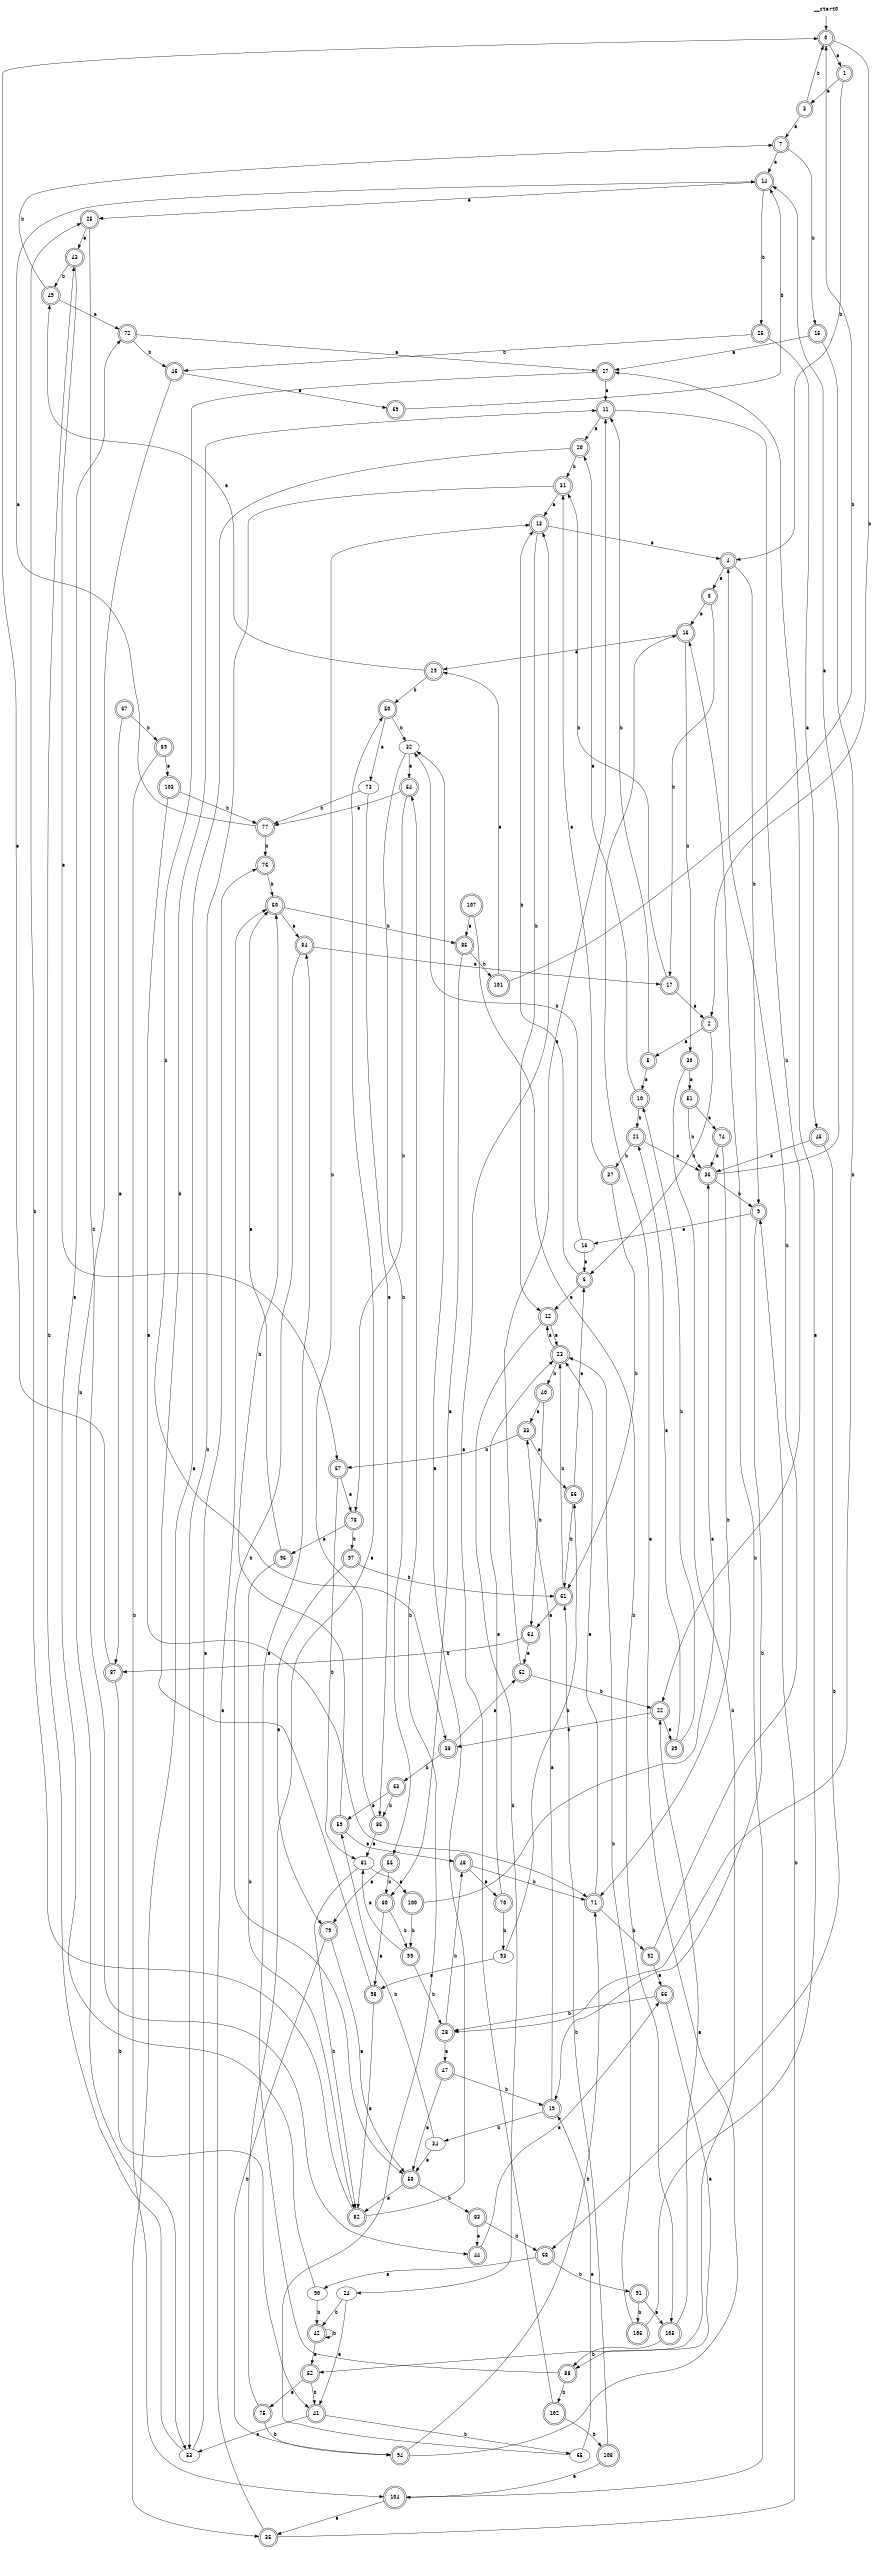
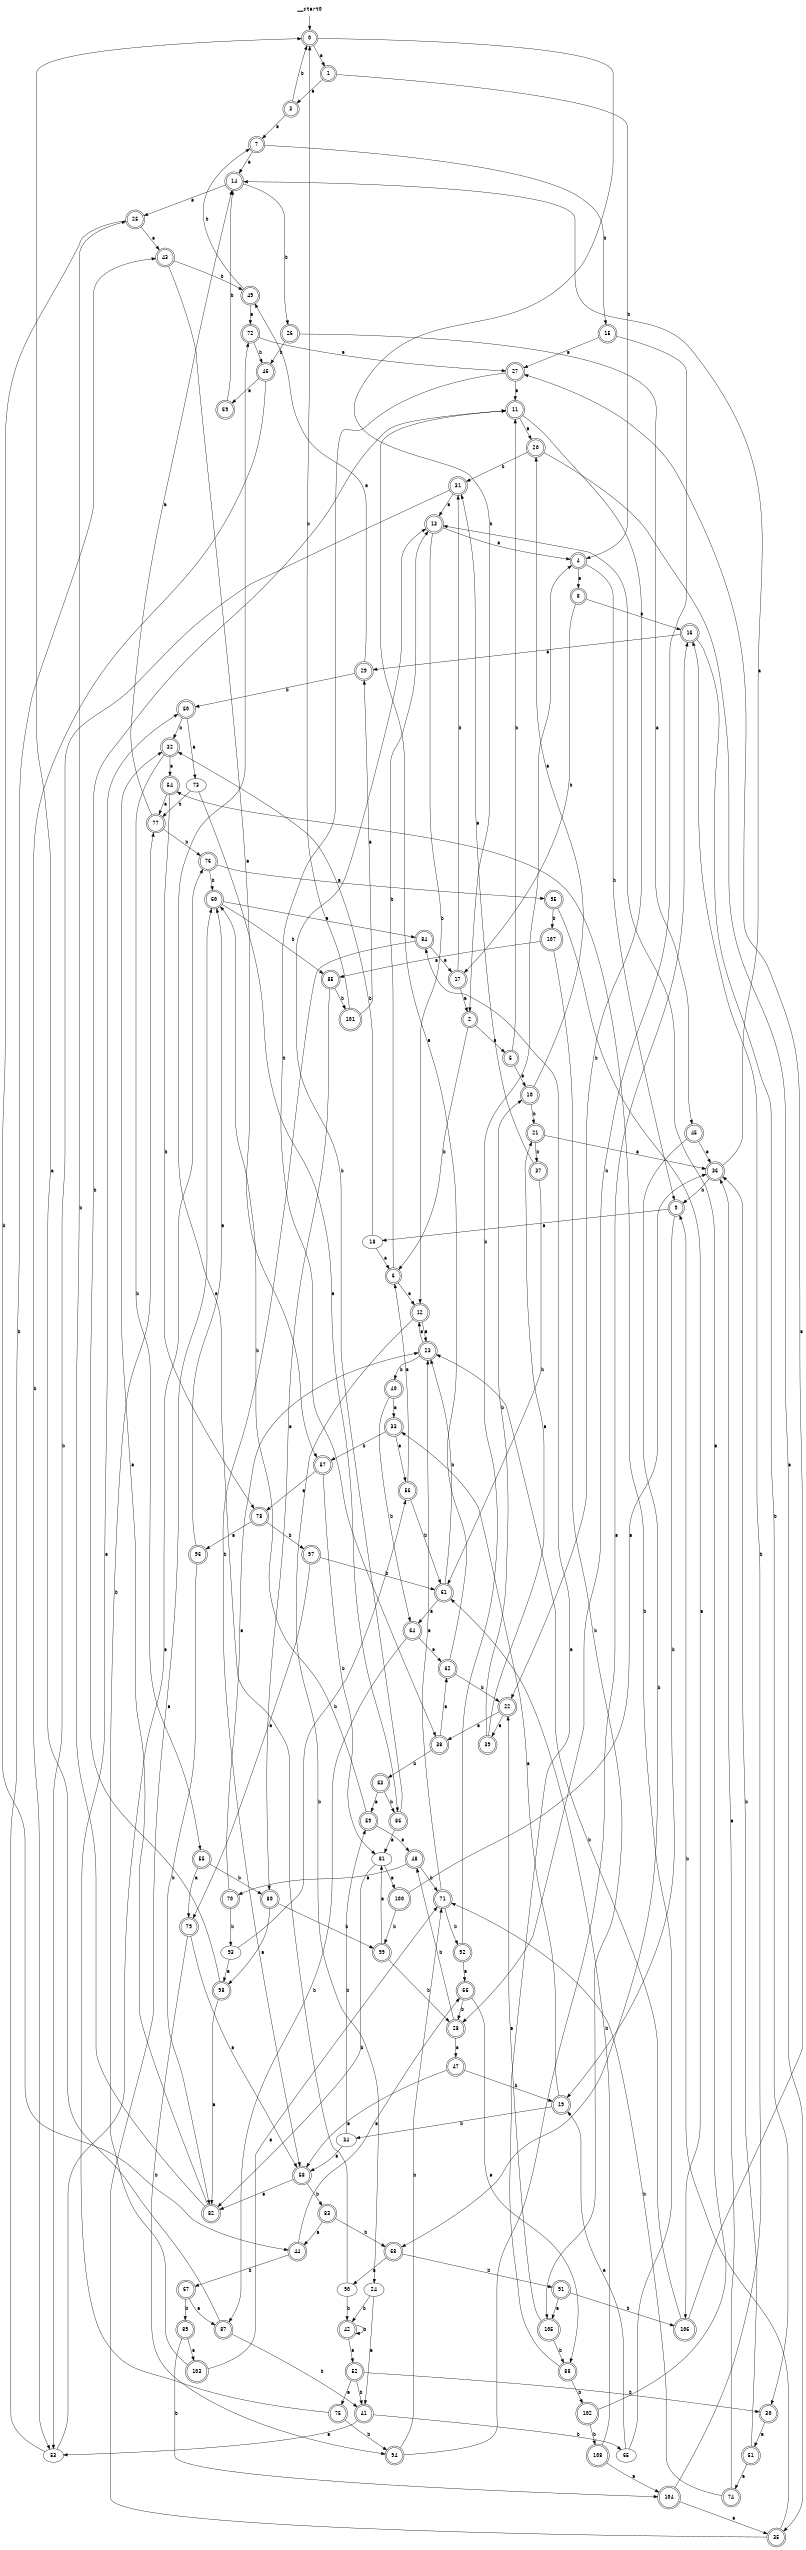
(409, 747) -> (170, 747)
none -> (554, 900)
(735, 1889) -> (560, 2388)
none -> (244, 2270)
